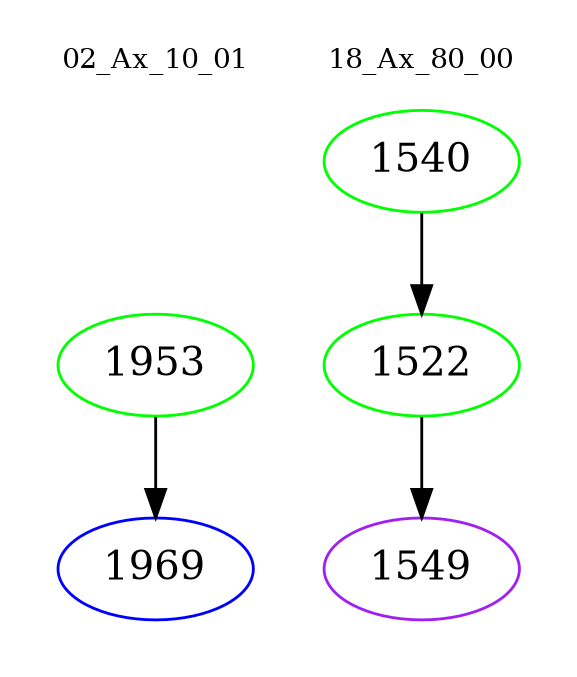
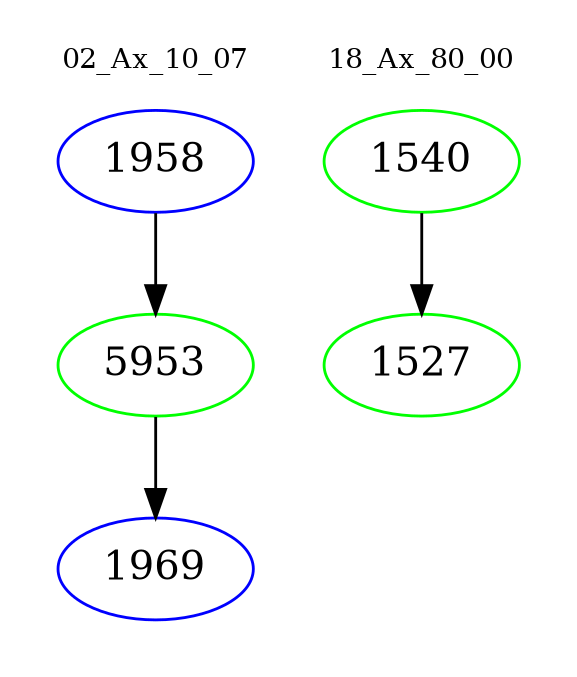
(156, 61) -> (156, 61)
none -> (156, 161)
(156, 365) -> (156, 365)
(422, 365) -> (422, 365)
(422, 569) -> none
